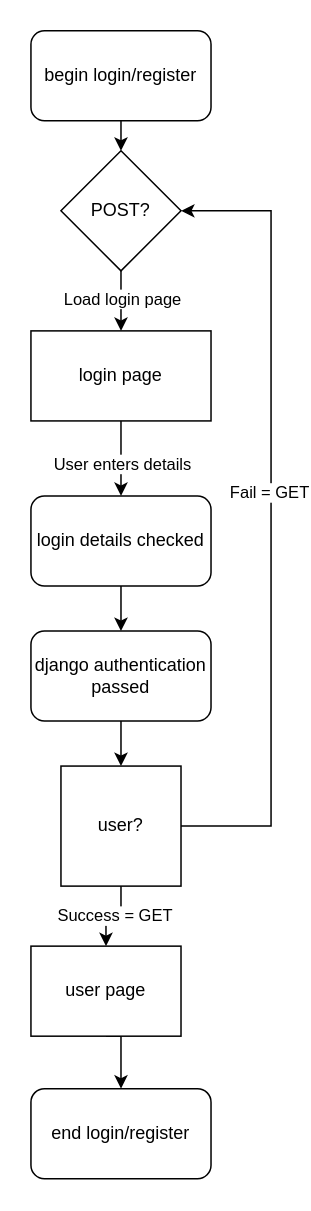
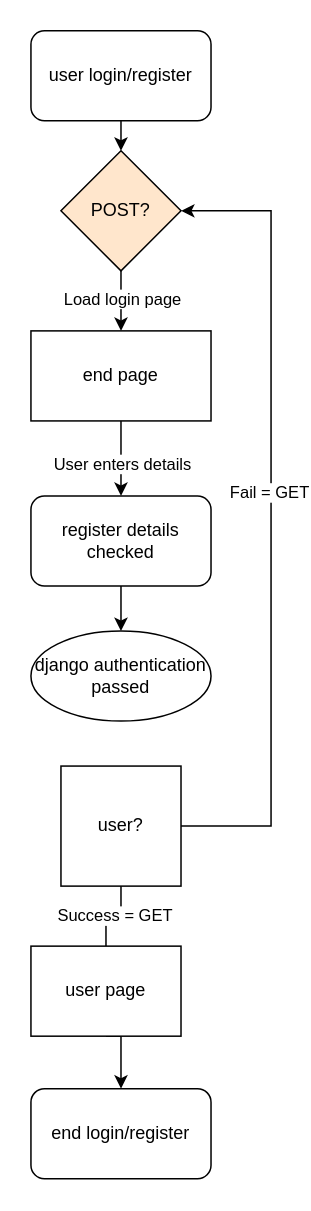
(121, 76) -> (121, 76)
(121, 211) -> (121, 211)
(121, 376) -> (121, 376)
(121, 541) -> (121, 541)
(121, 676) -> (121, 676)
(121, 749) -> none
(106, 934) -> (106, 938)
